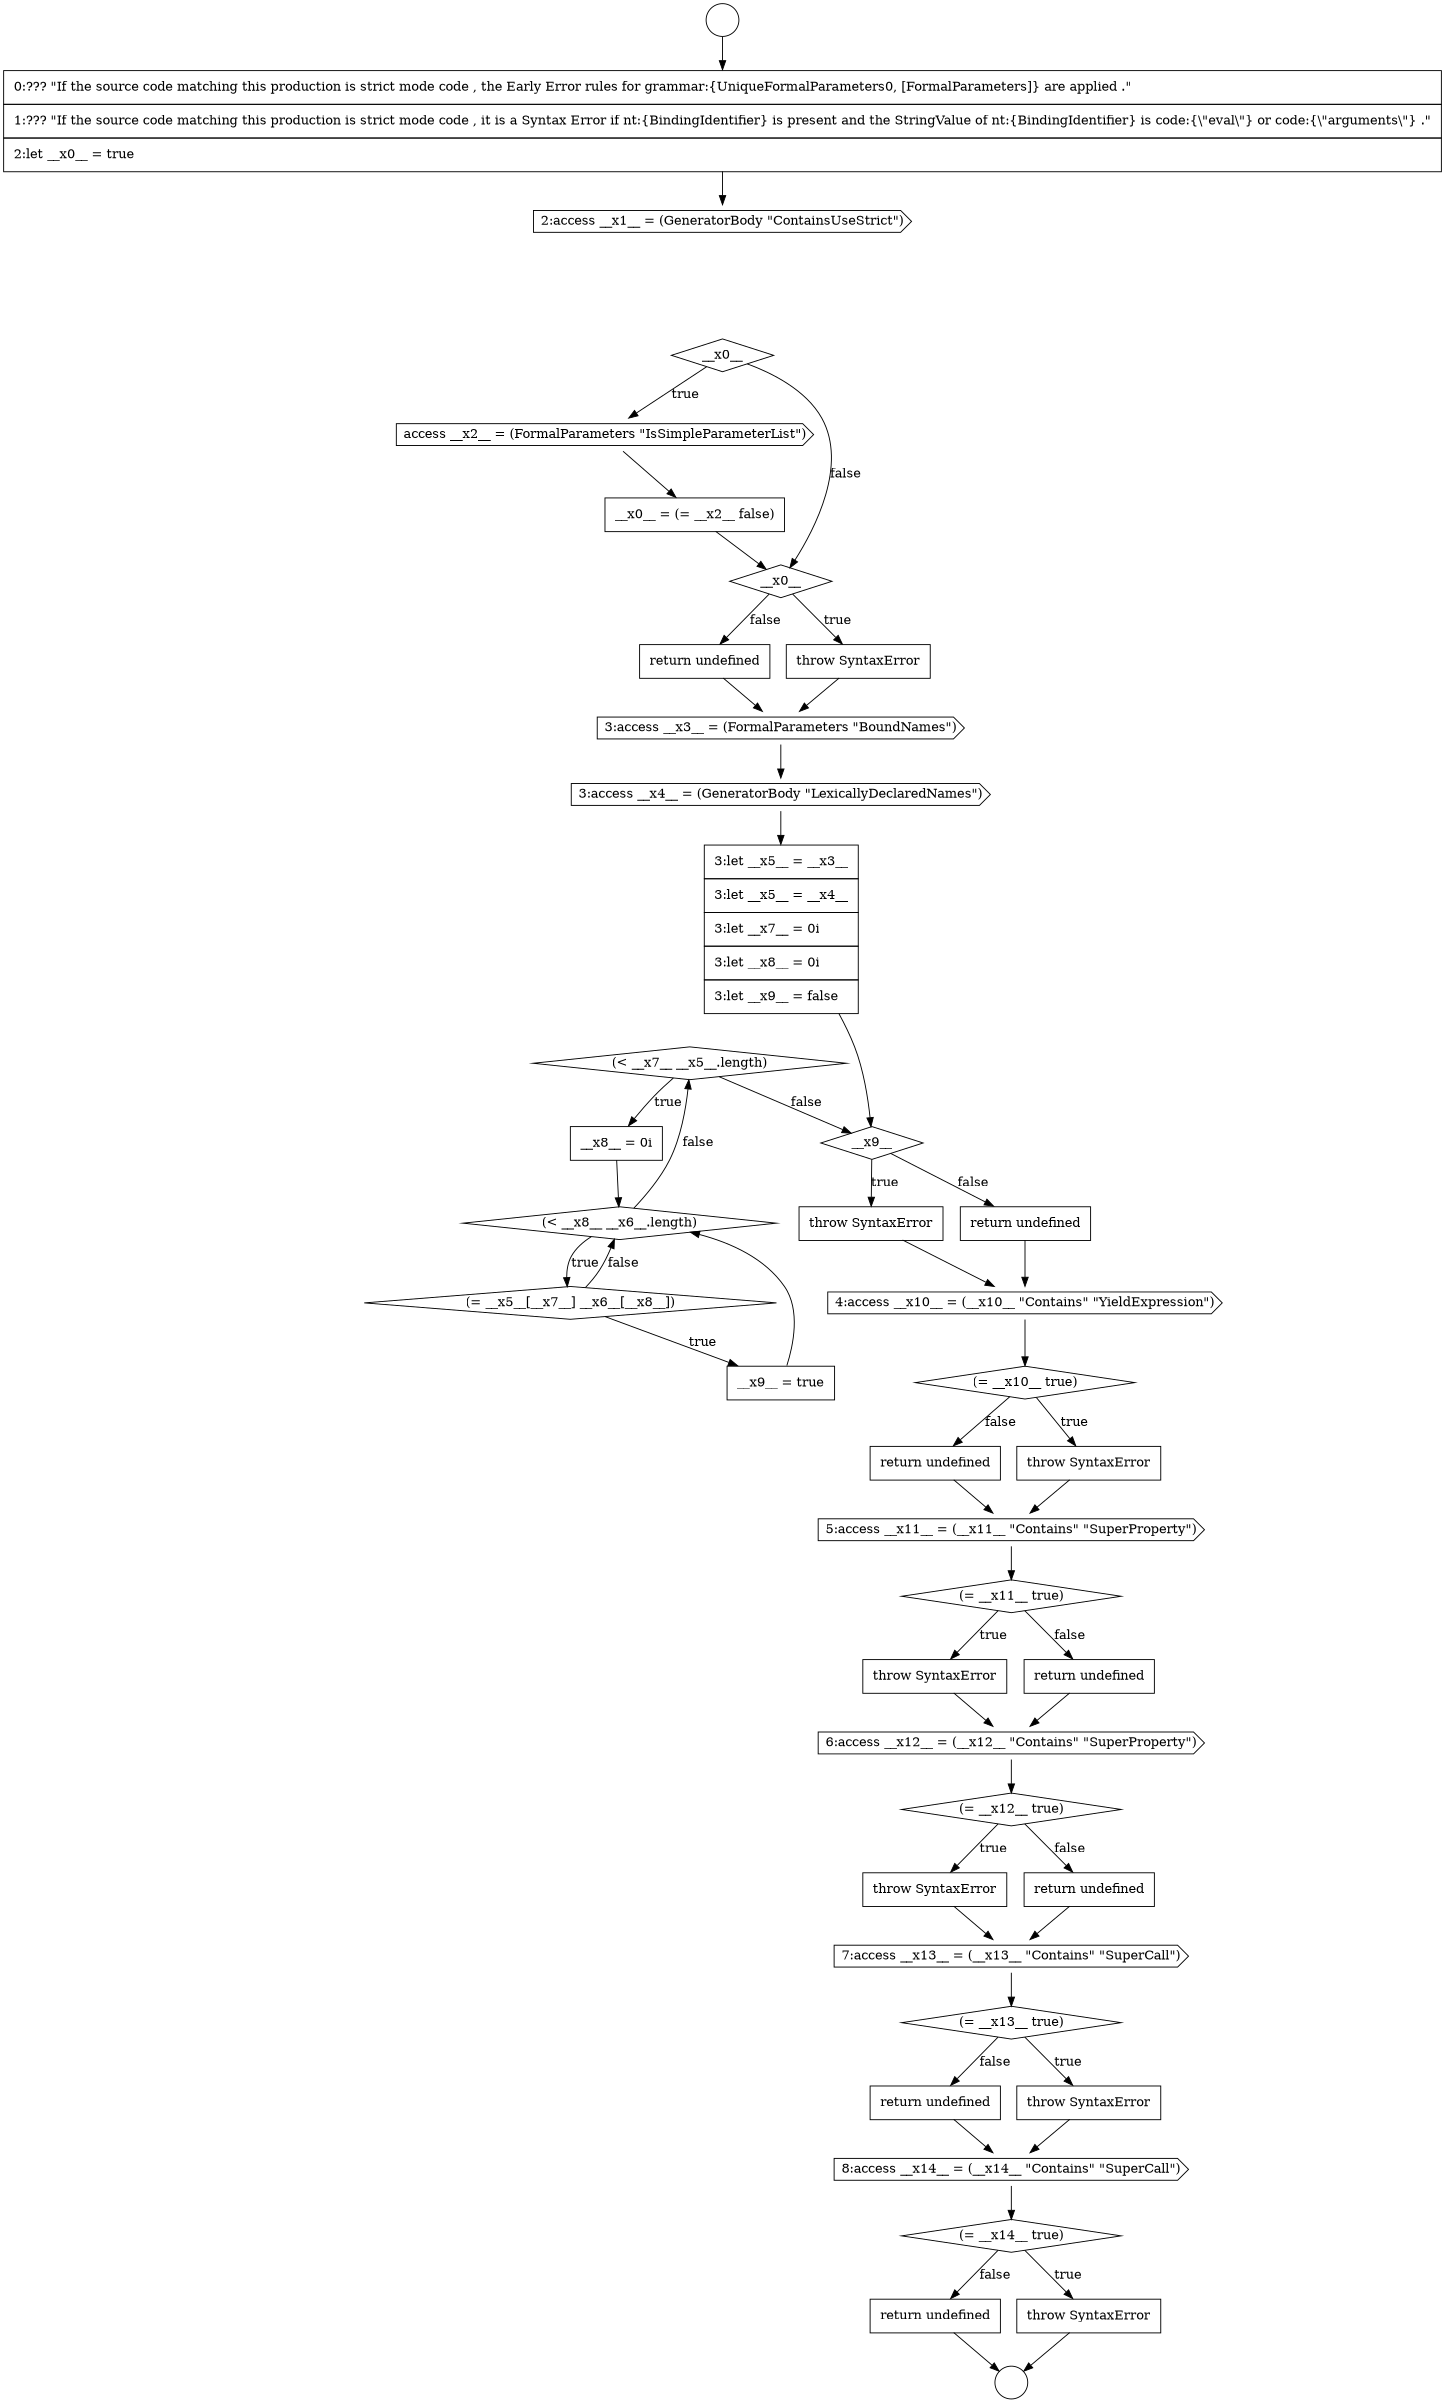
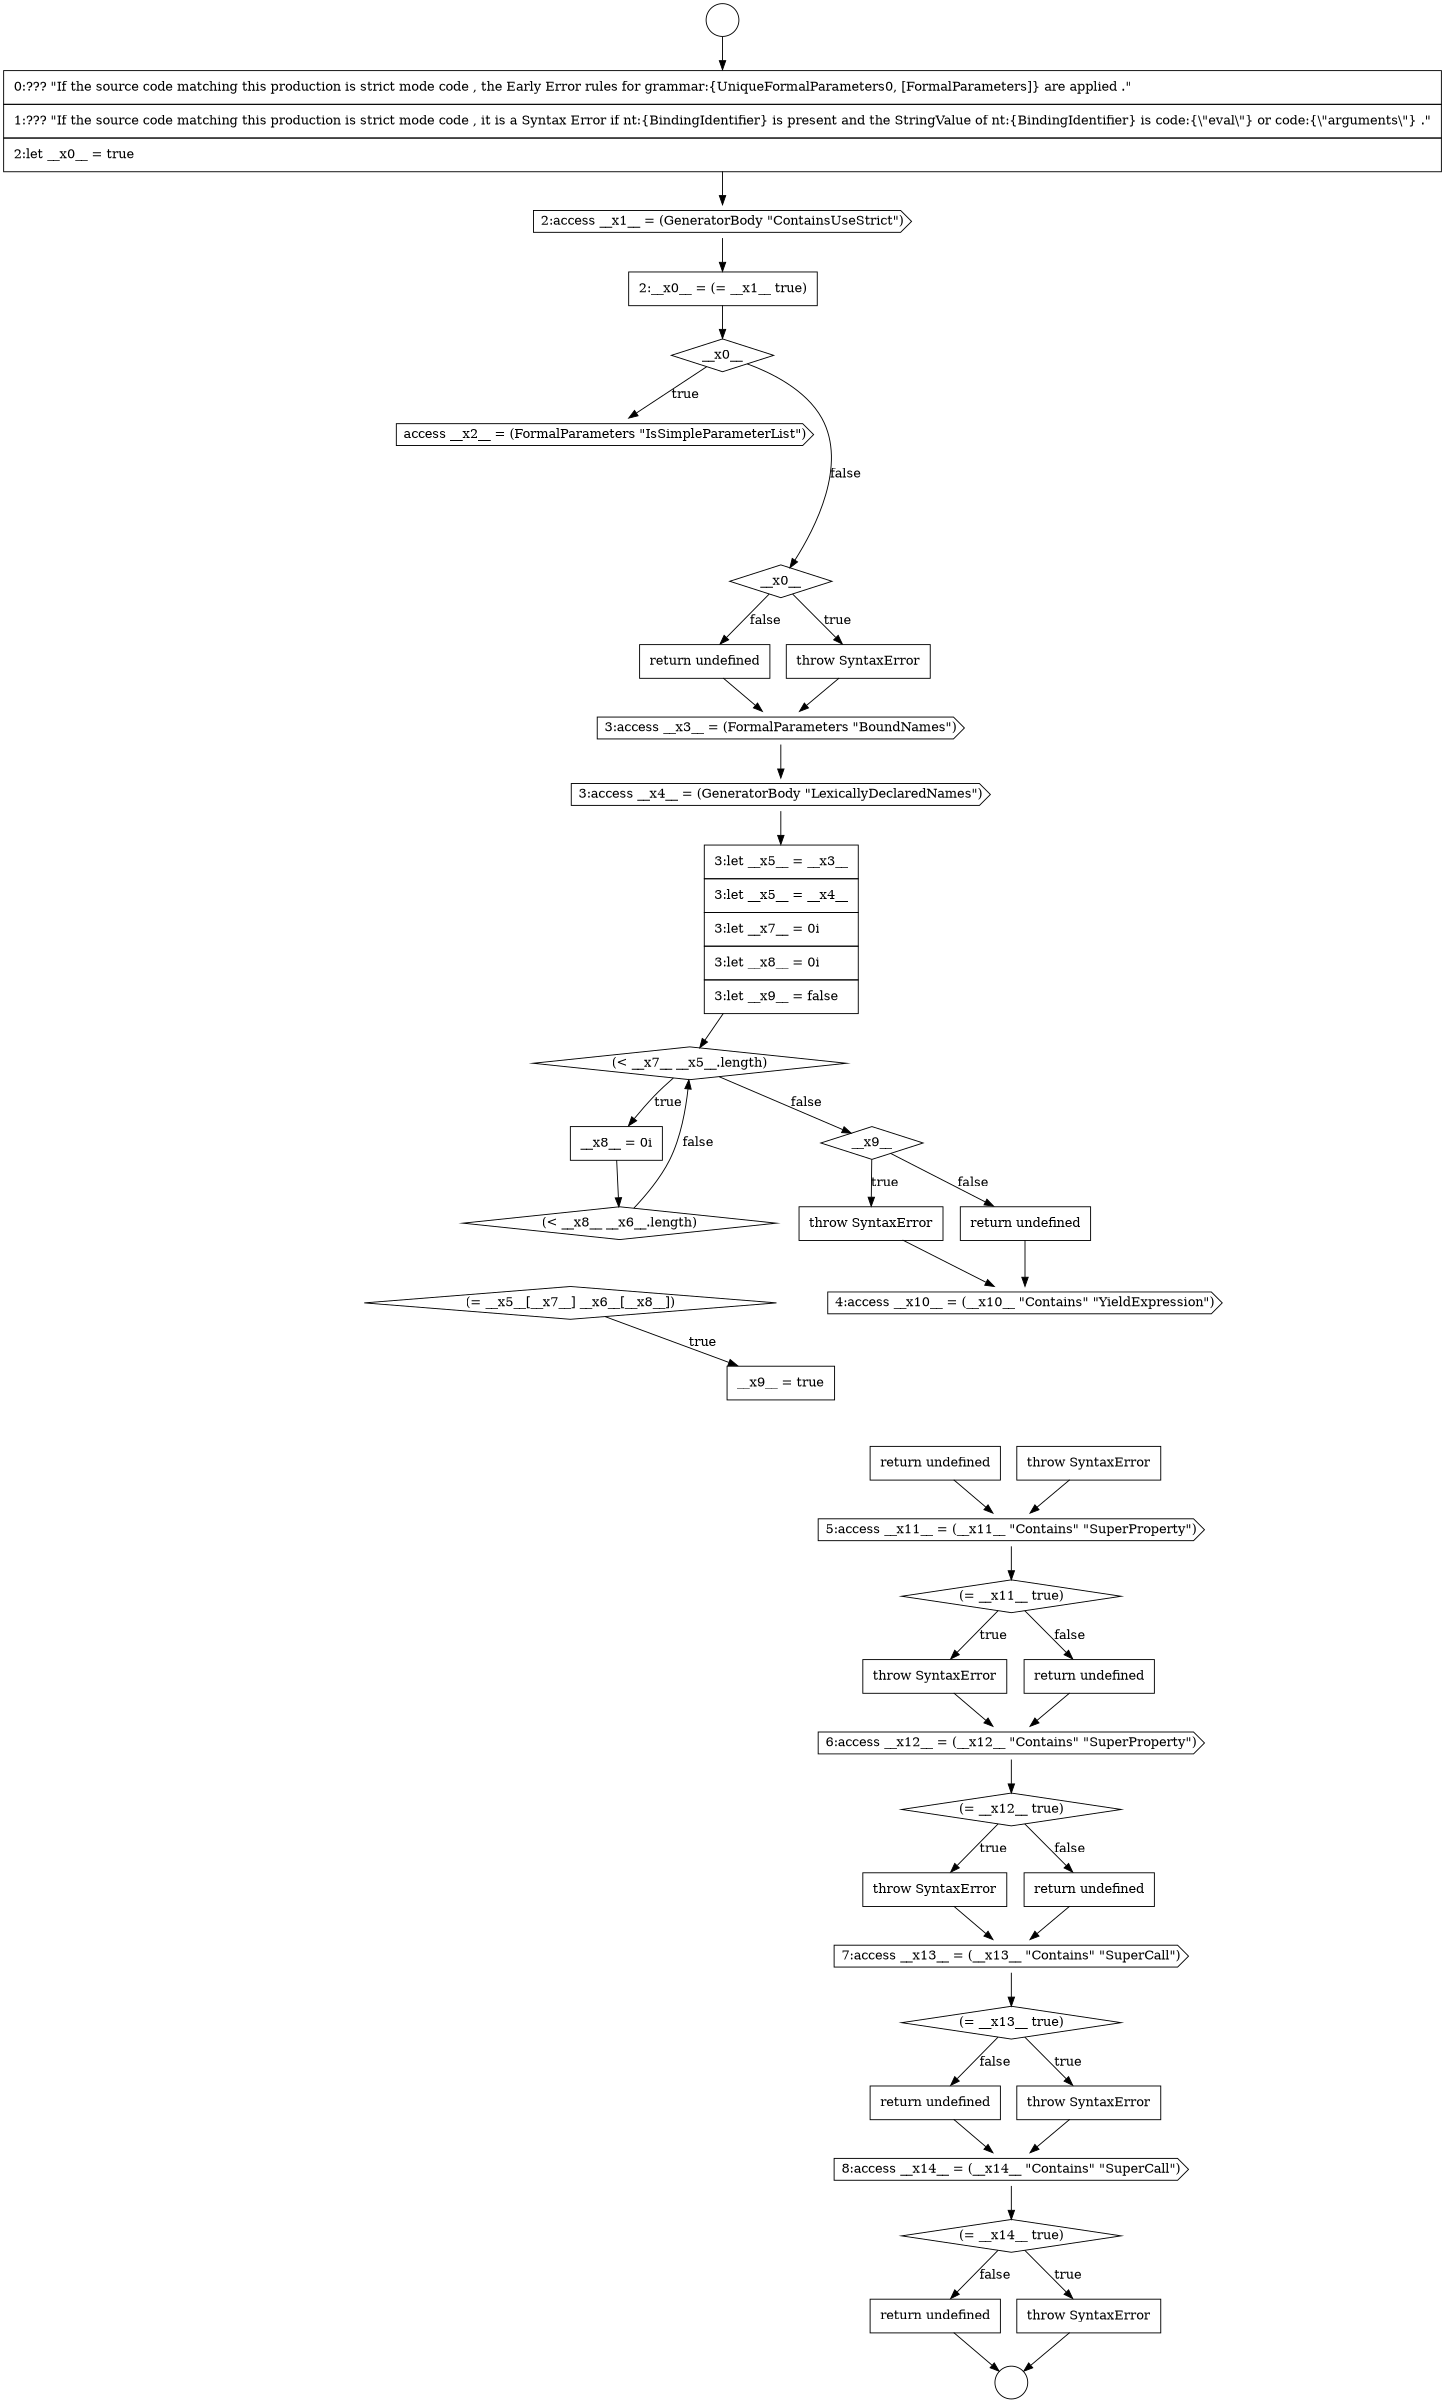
none -> (723, 288)
(694, 514) -> none
(860, 1064) -> (714, 1027)
(573, 1254) -> none
(600, 1269) -> none
(778, 1279) -> none
(1025, 1383) -> none
